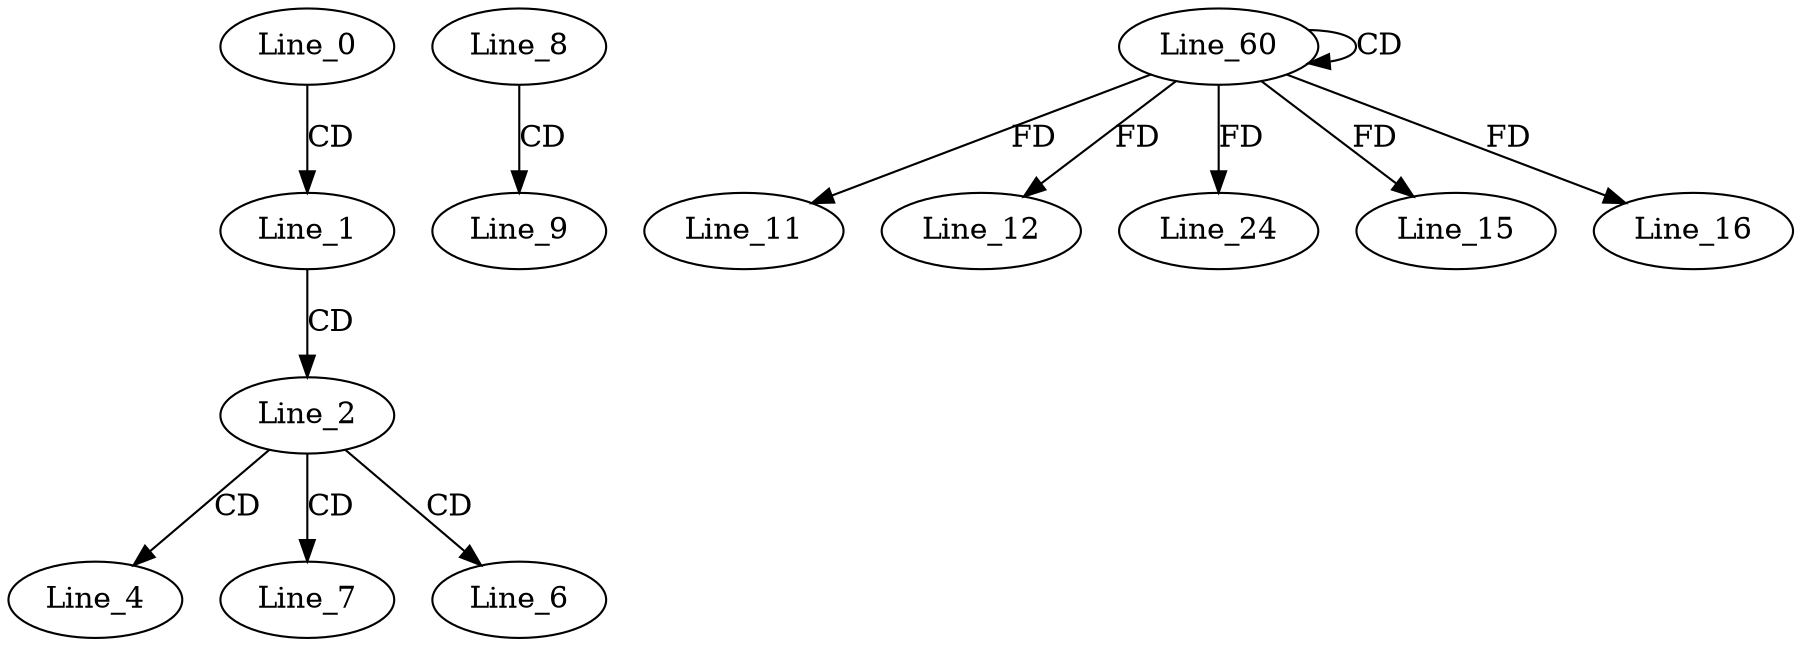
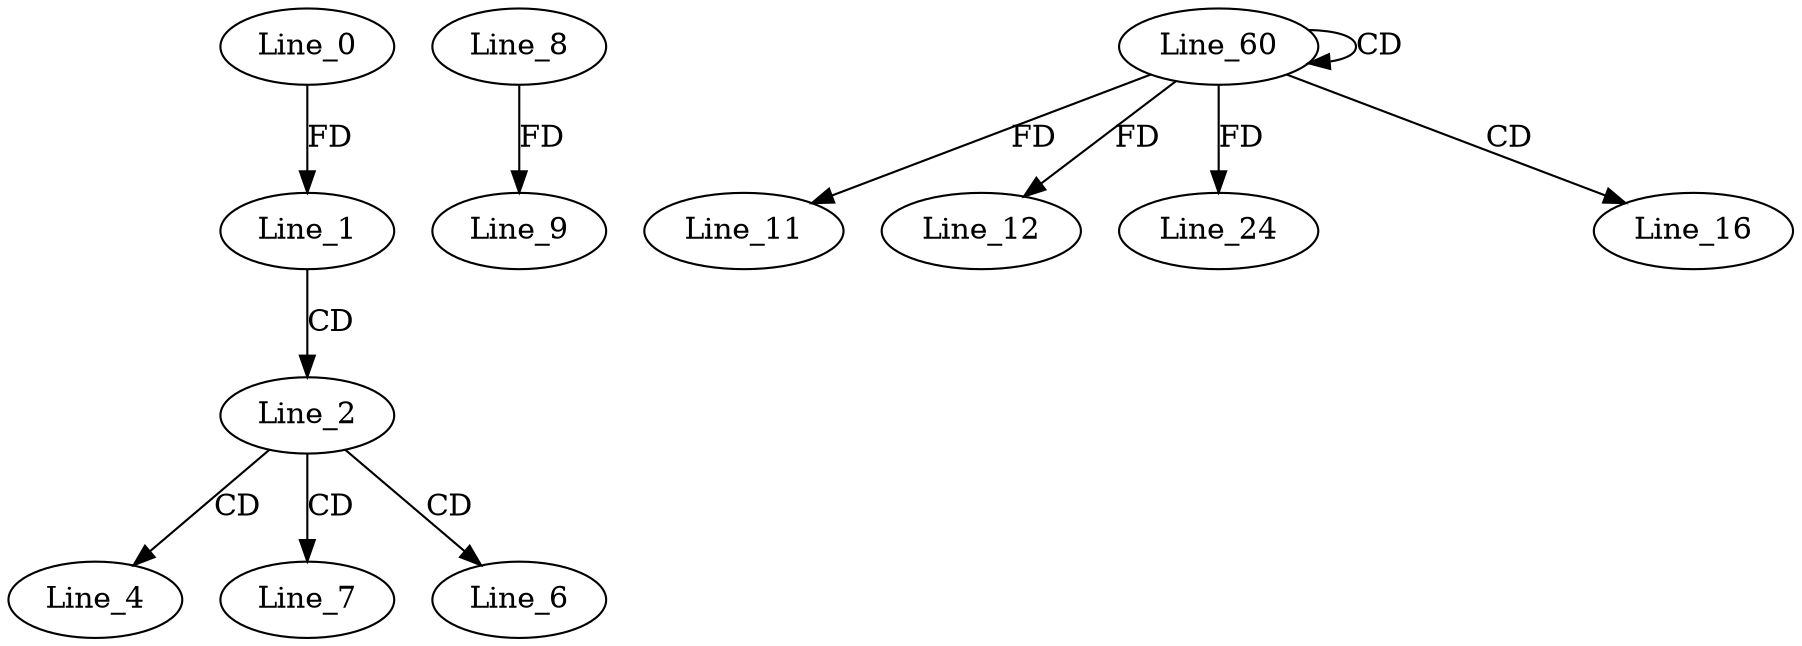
(331, 139) -> (331, 139)
(543, 139) -> (543, 139)
(1509, 139) -> (1509, 139)
(1456, 231) -> none
